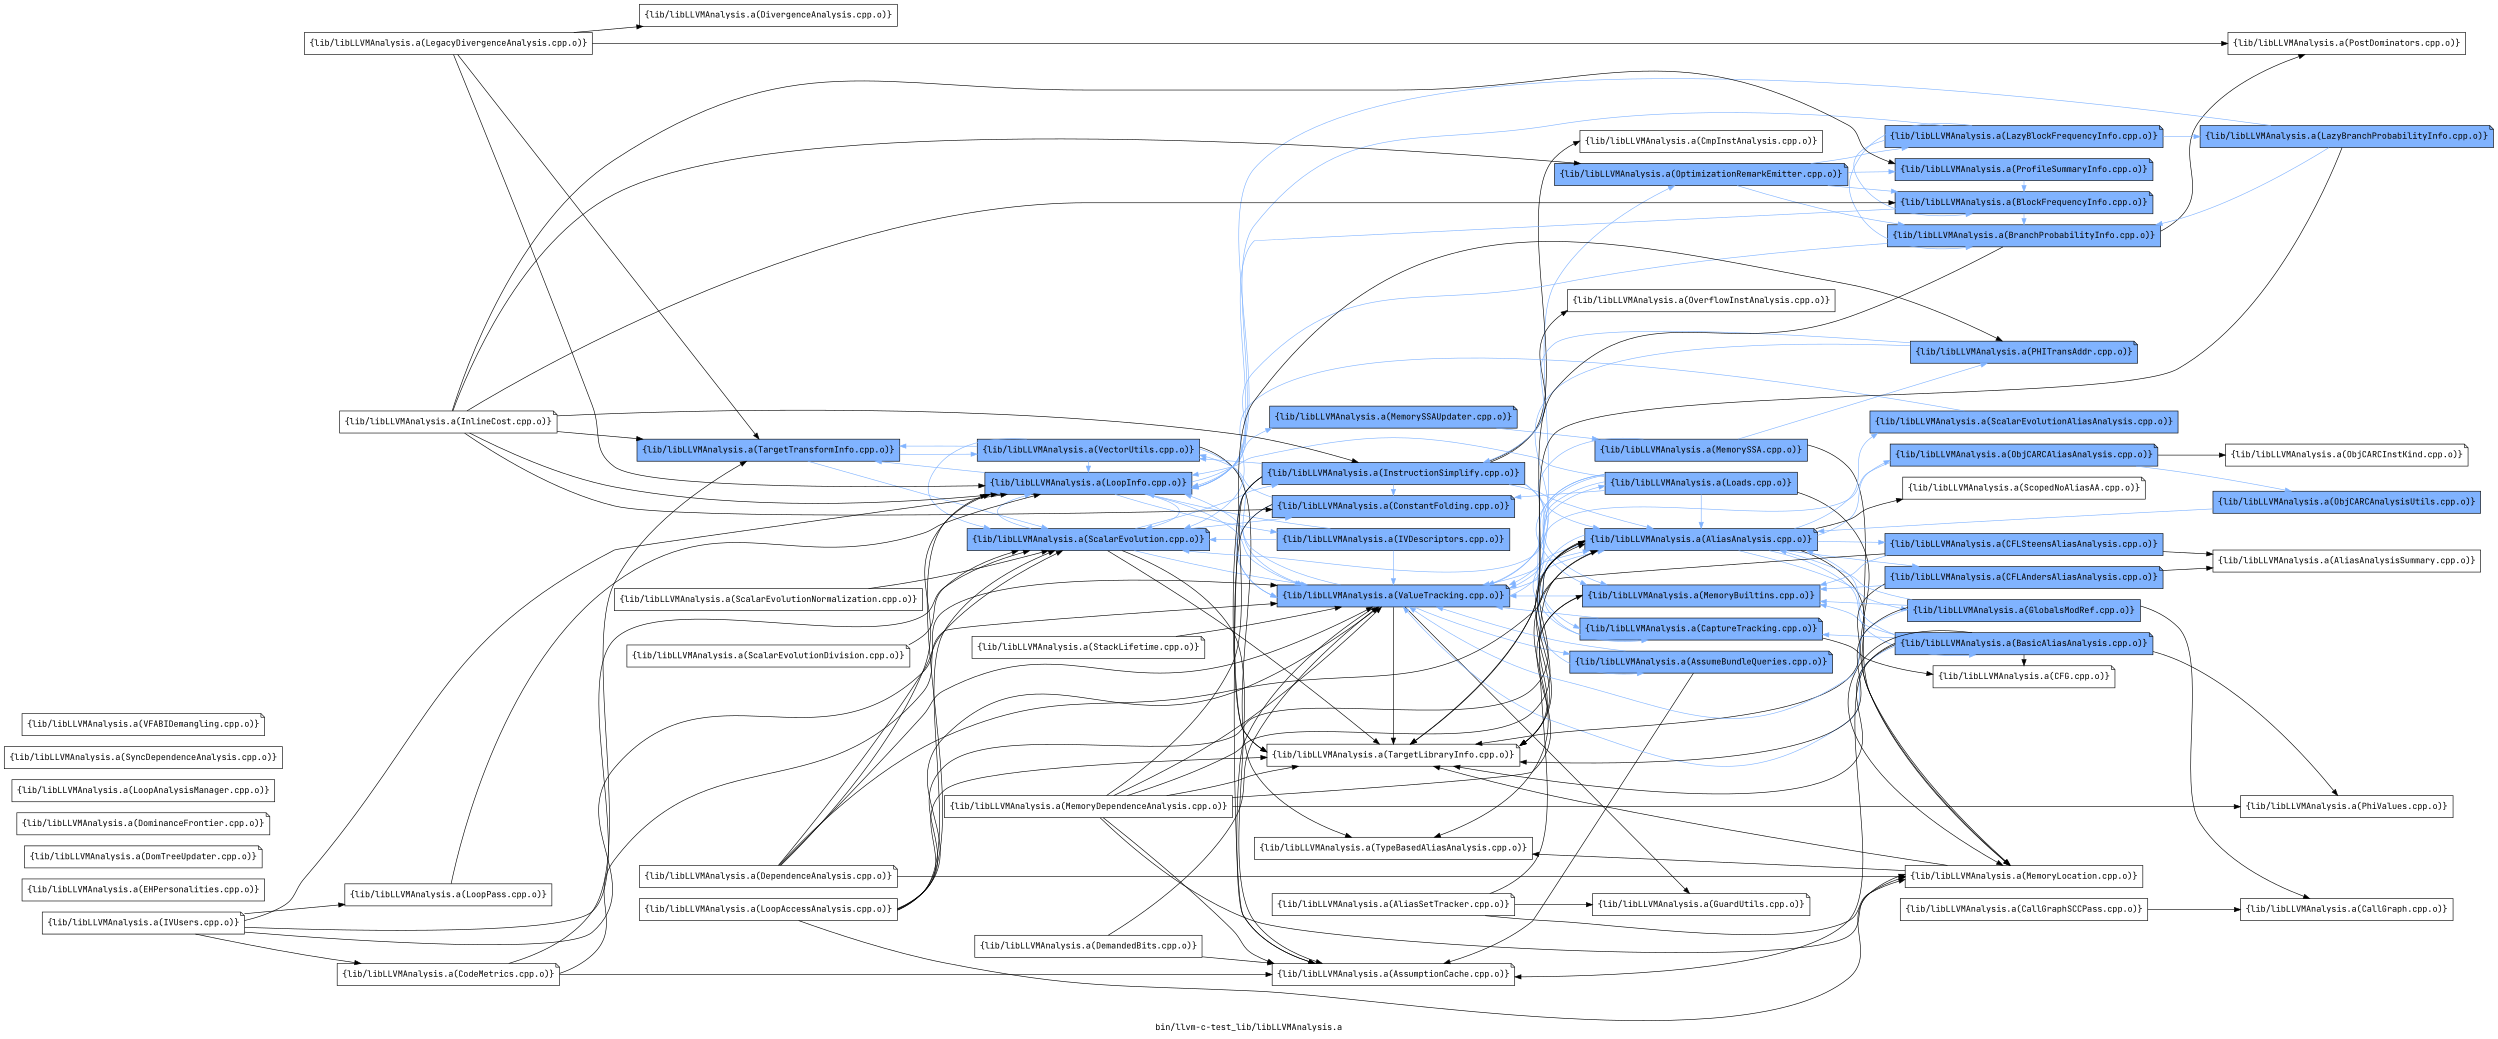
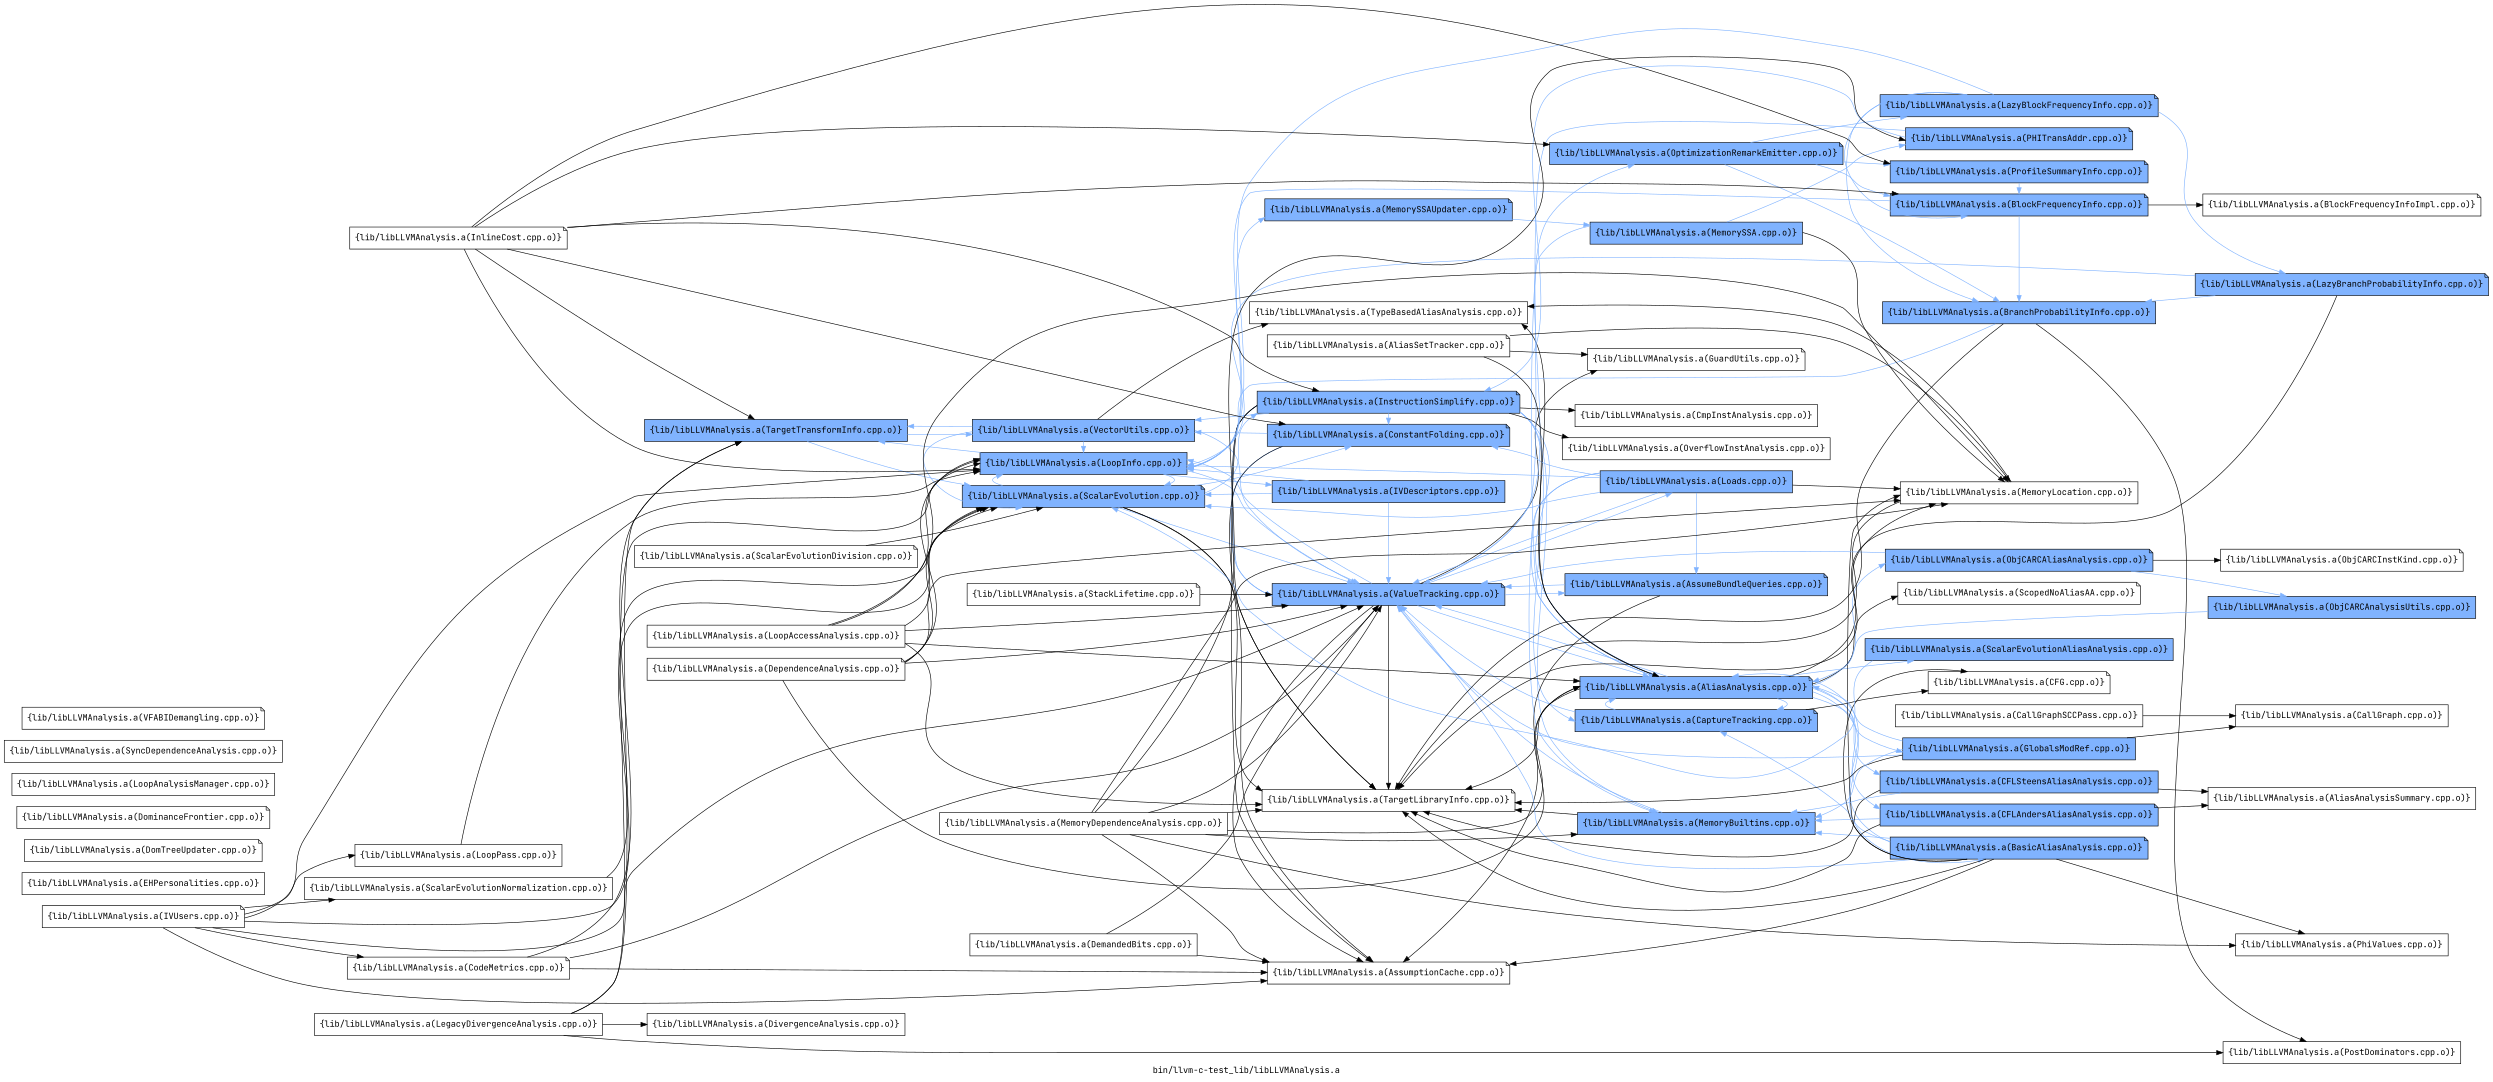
none -> (2342, 205)
(1393, 473) -> (1389, 402)
none -> (287, 904)
none -> (706, 1002)
